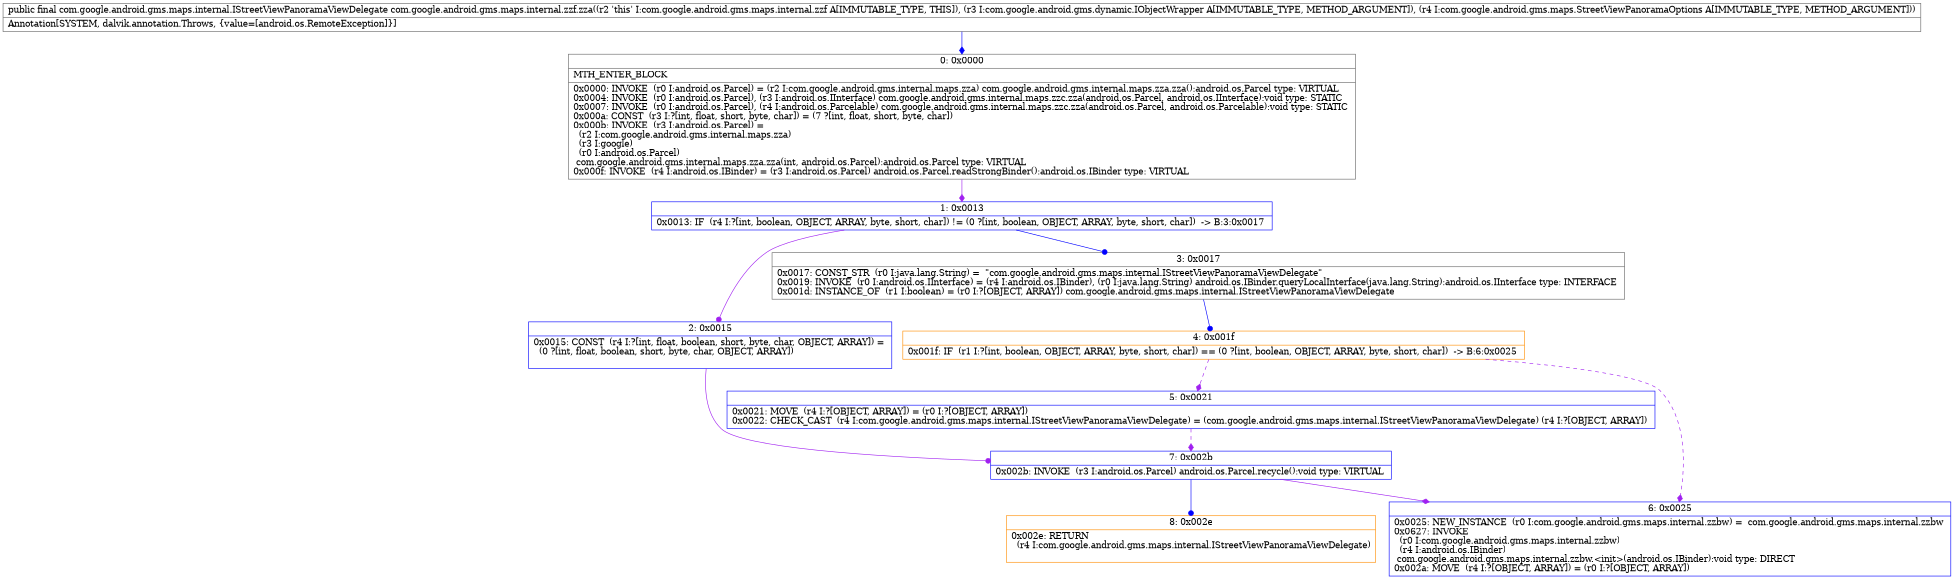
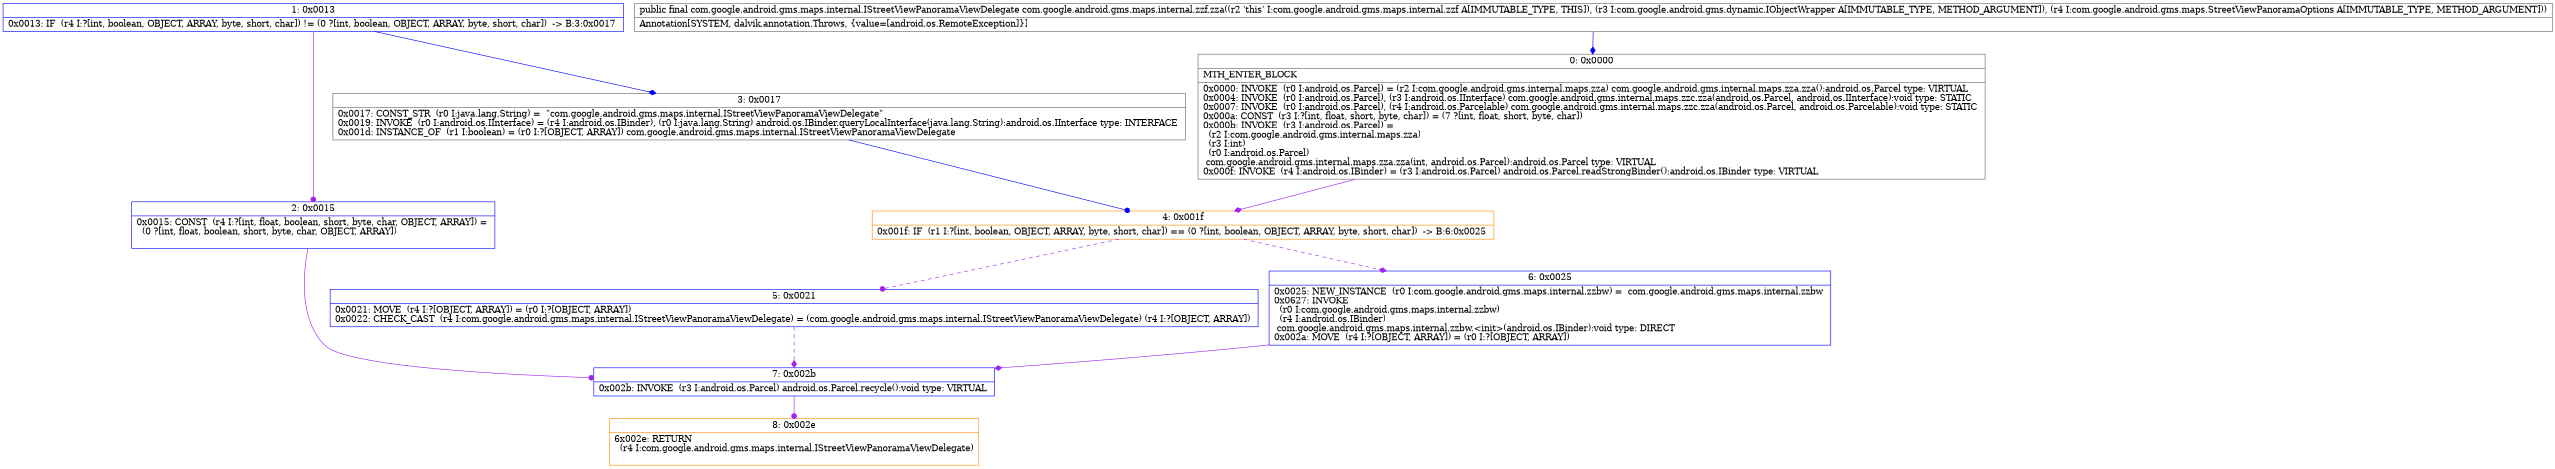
(603, 144) -> (1224, 144)
(962, 187) -> (1299, 194)
(1059, 241) -> (512, 62)
(1204, 372) -> (1002, 264)
(1351, 490) -> (1136, 357)
(1191, 495) -> (794, 405)
(1053, 537) -> (656, 439)
